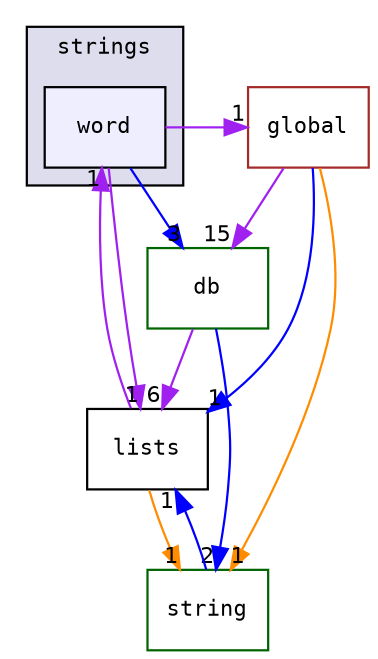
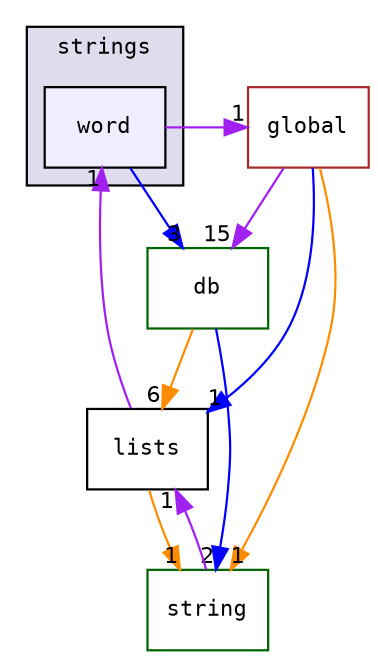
(121, 277) -> none
(182, 358) -> (182, 358)
(197, 540) -> (197, 540)
